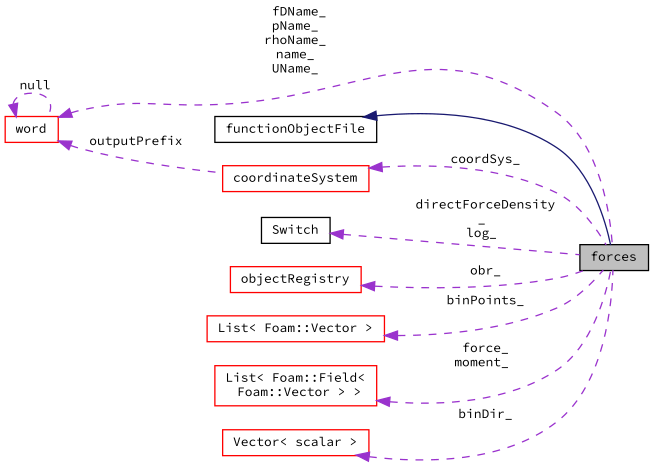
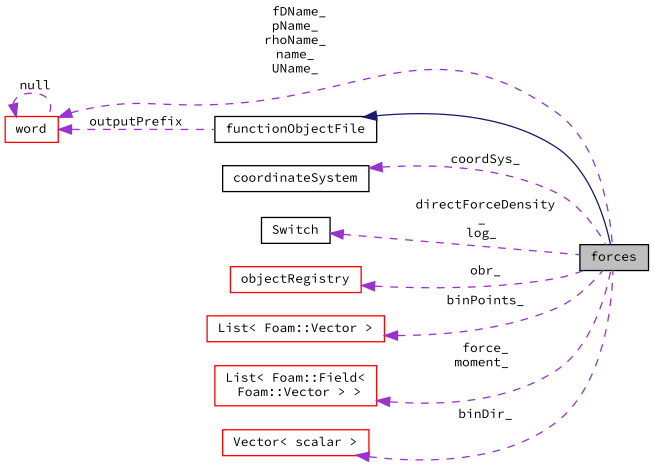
(146, 162) -> (143, 129)
(296, 179) -> (296, 179)
